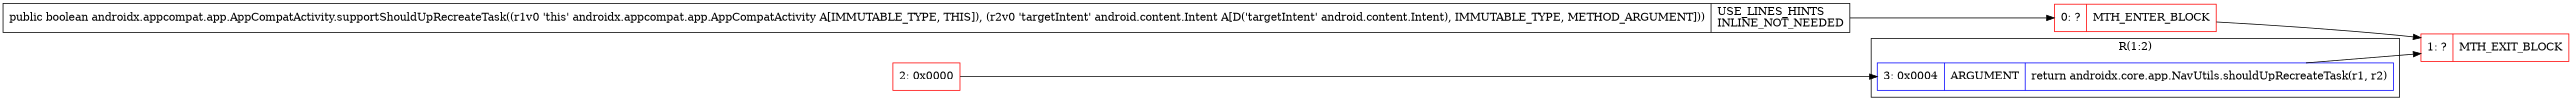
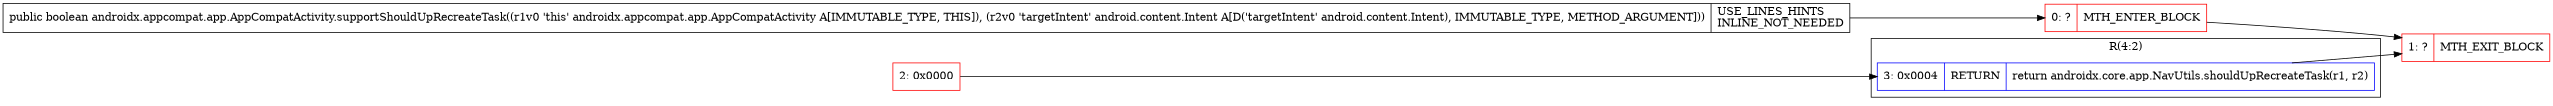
(2135, 47) -> (2126, 47)
(1985, 76) -> (1975, 76)
